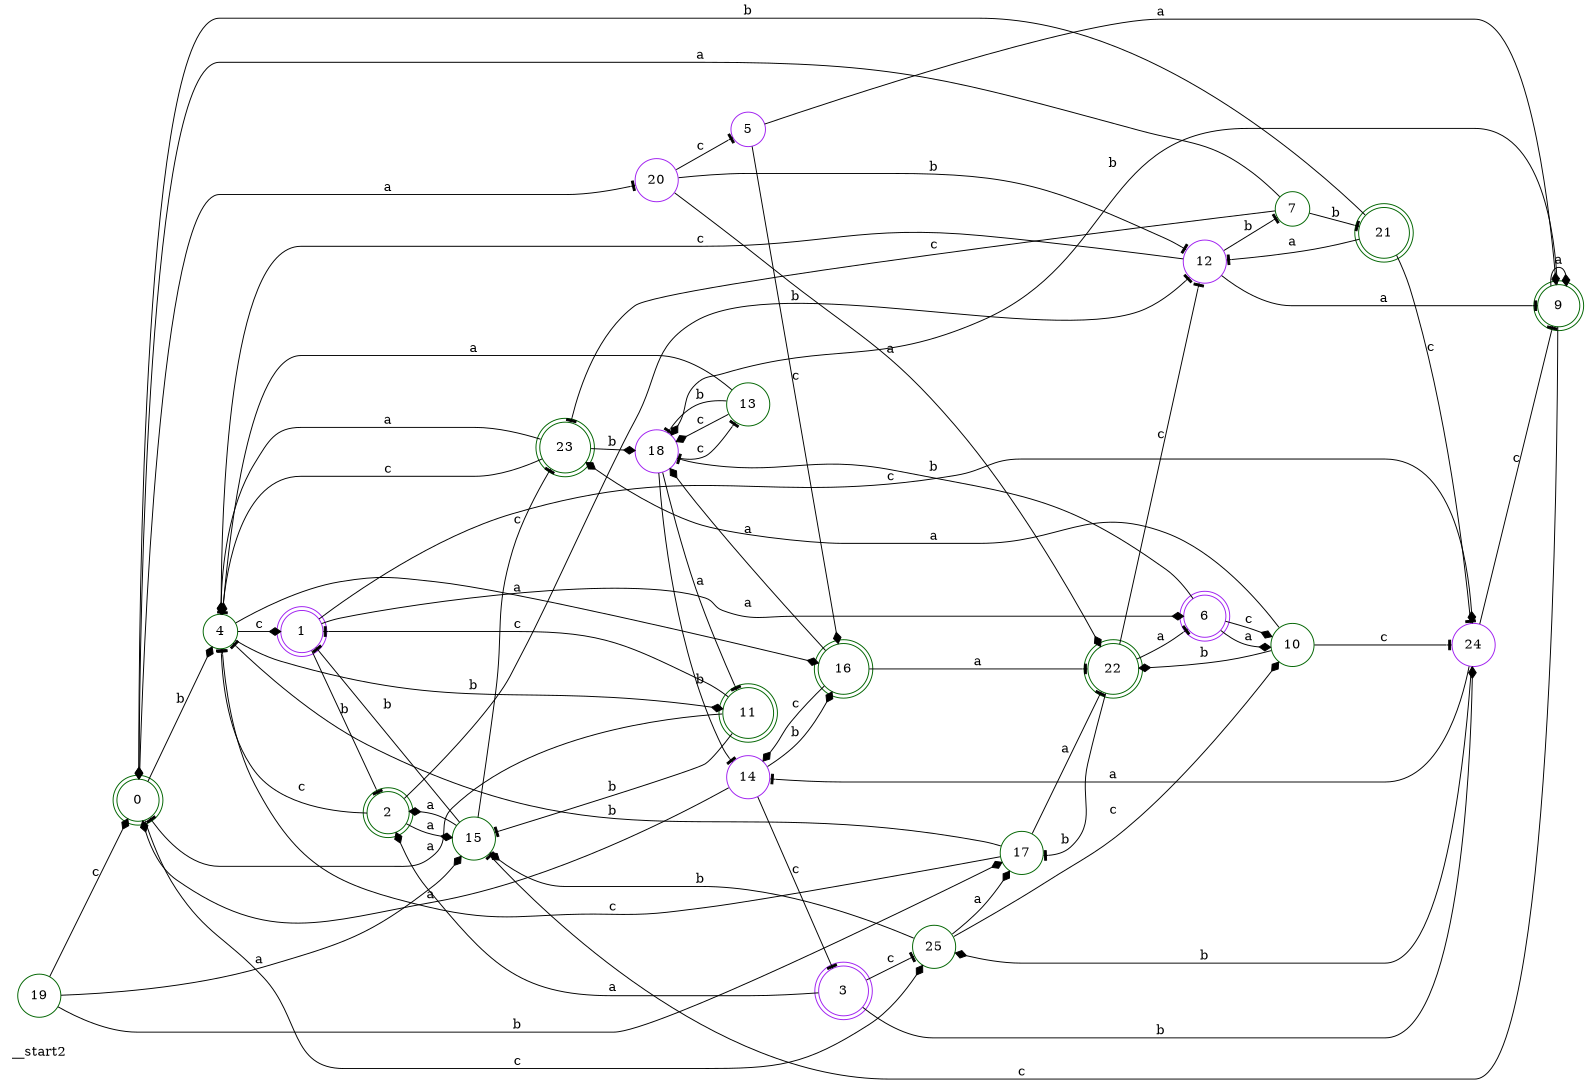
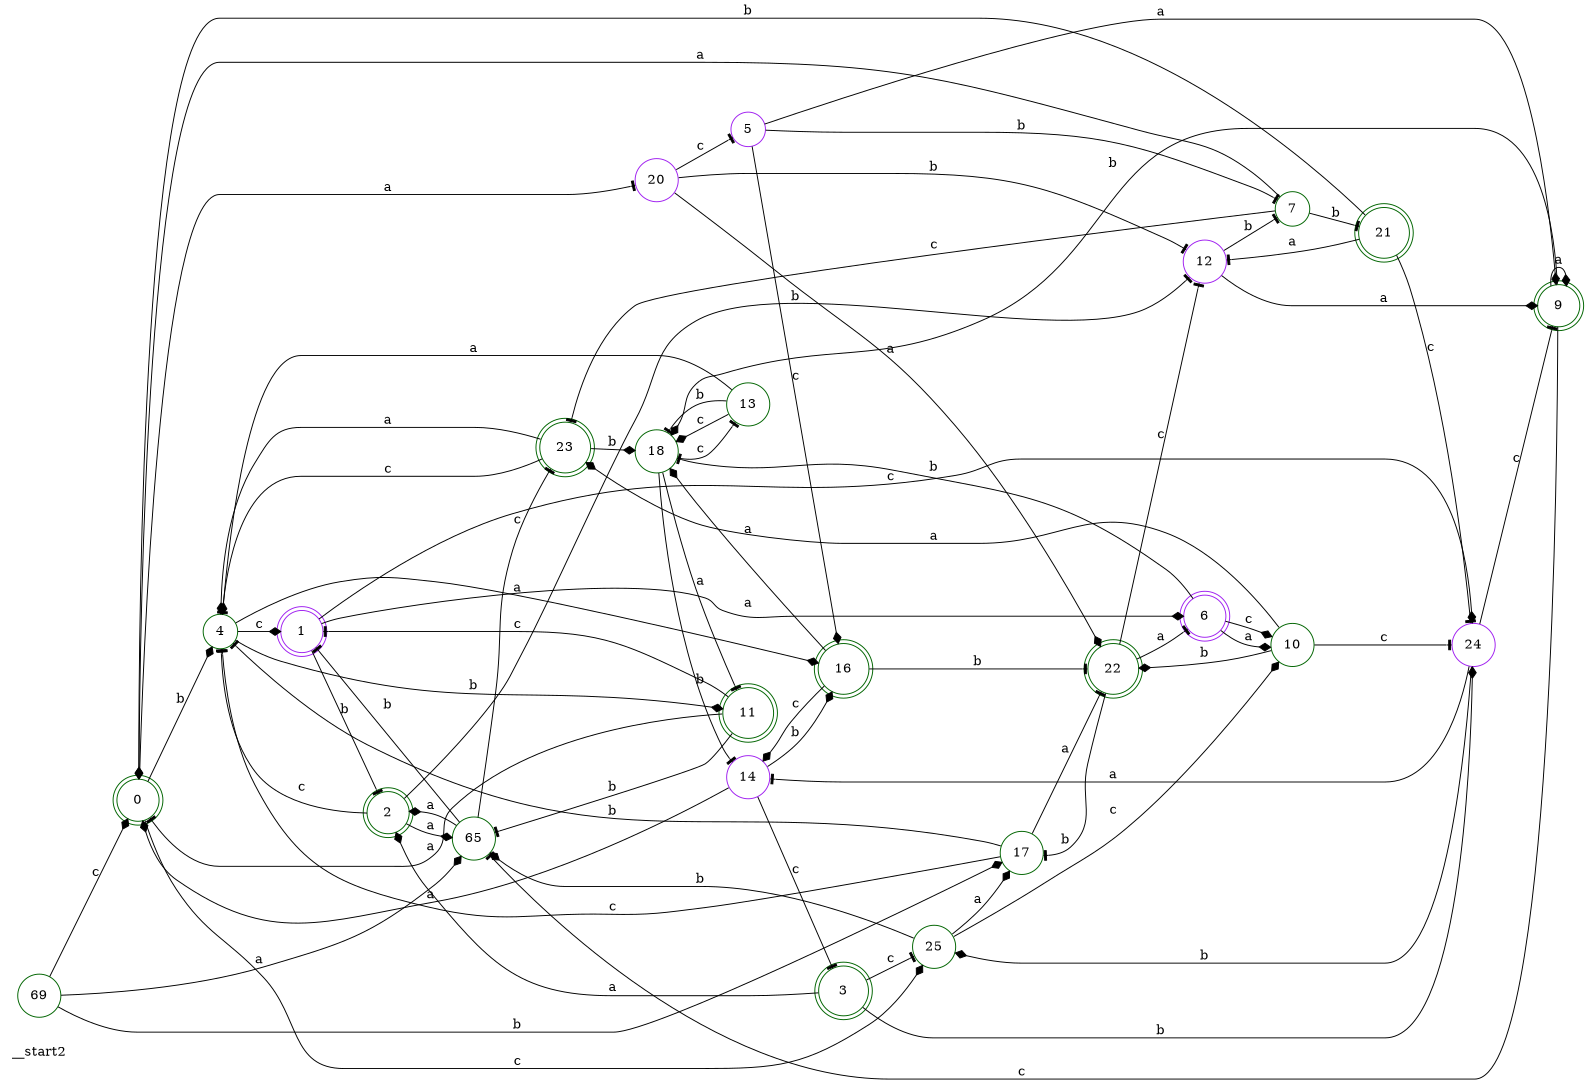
none -> (1024, 133)
(553, 246) -> none
(1373, 306) -> (1373, 306)
(657, 451) -> (657, 451)
(978, 662) -> (978, 662)
(474, 839) -> (474, 839)
(844, 991) -> (844, 991)
(39, 996) -> (39, 996)
